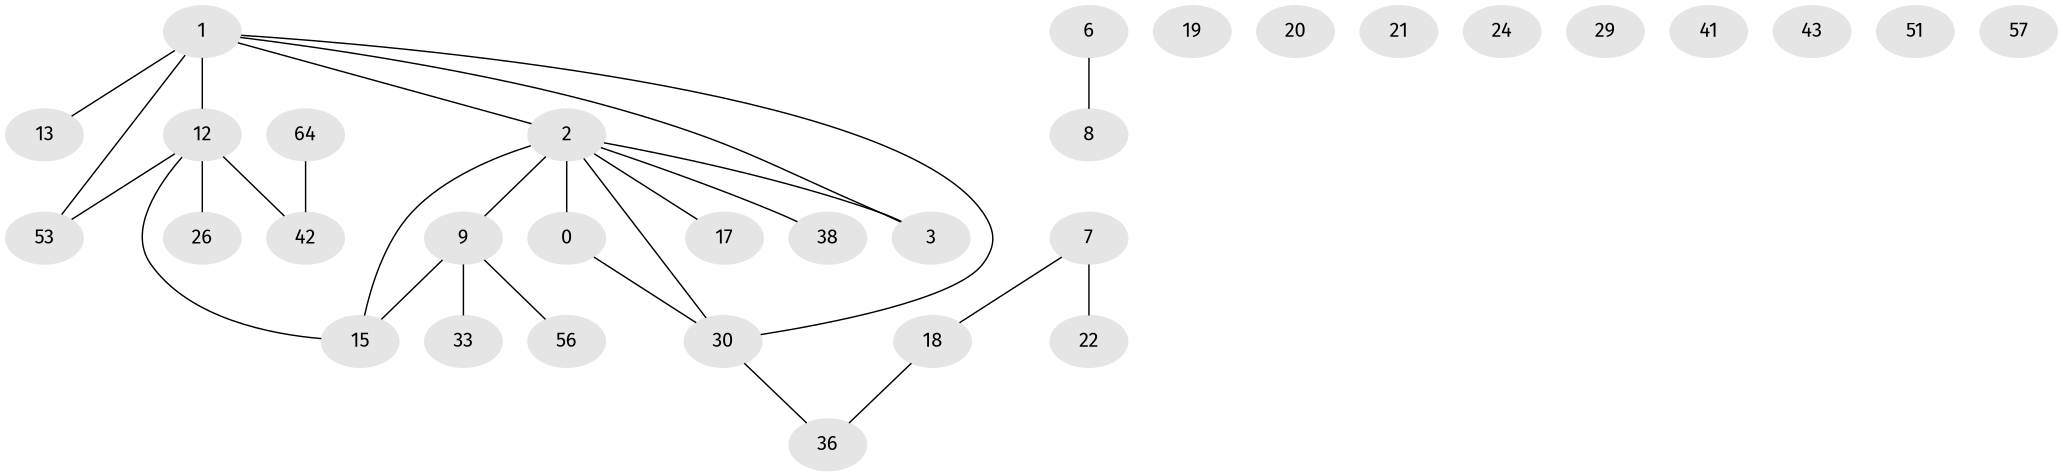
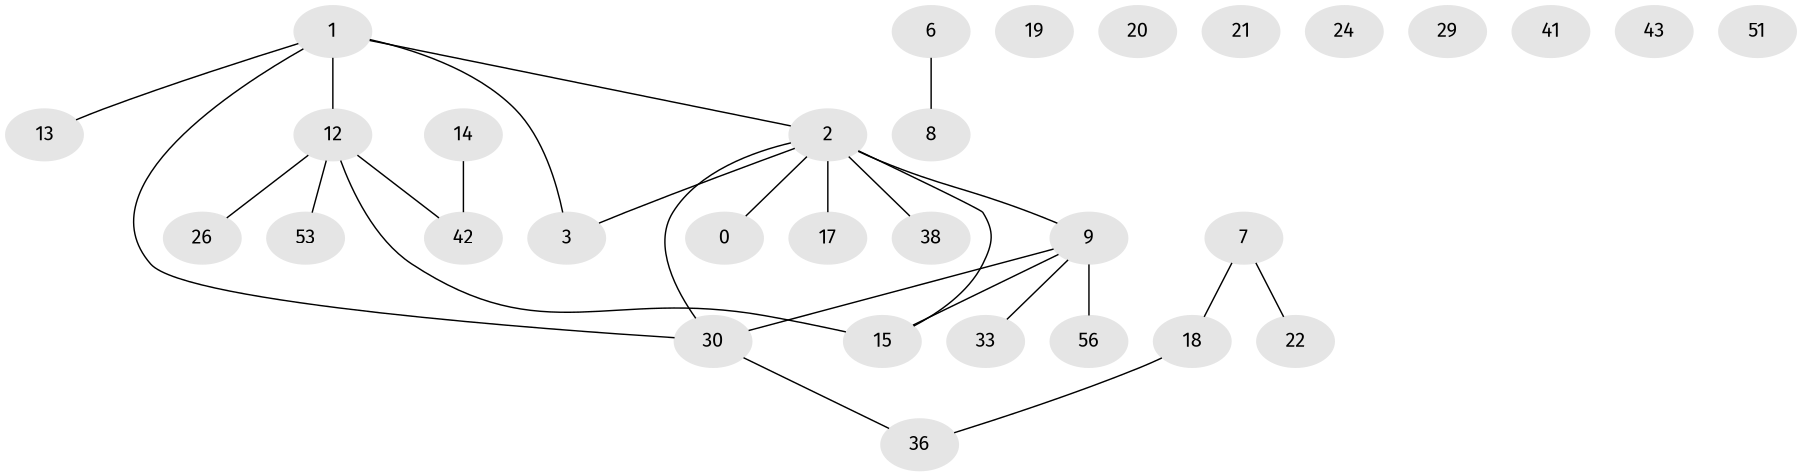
(2019, 32) -> none
(123, 135) -> none
(306, 135) -> (463, 135)
(645, 290) -> (901, 290)
